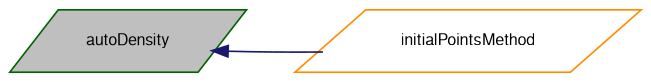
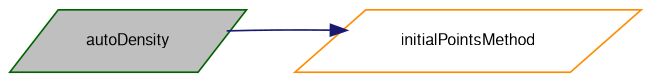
(276, 52) -> (278, 30)
